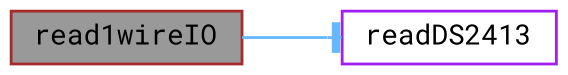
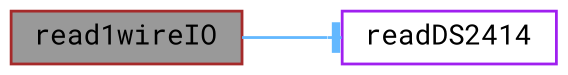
(449, 38) -> (449, 38)
